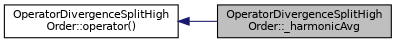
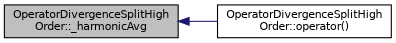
(203, 21) -> (203, 21)
